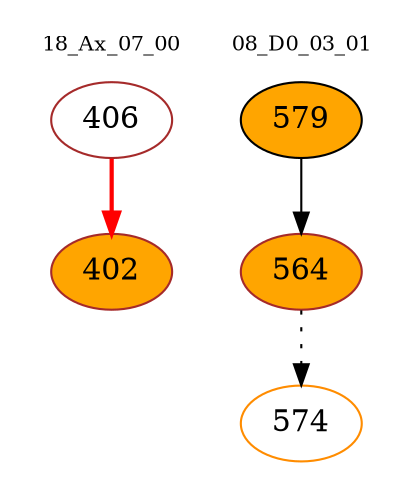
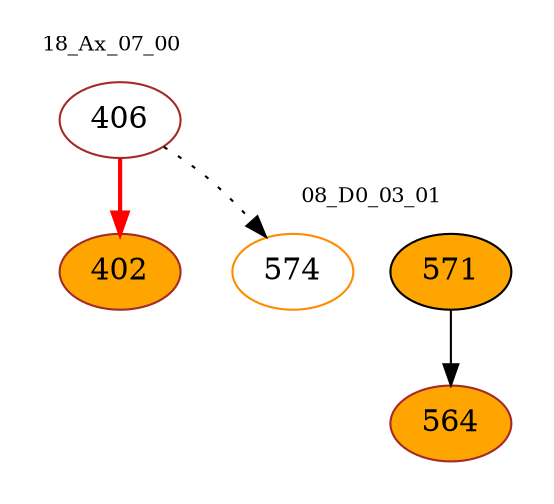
(301, 120) -> (451, 272)
(301, 337) -> (229, 198)
